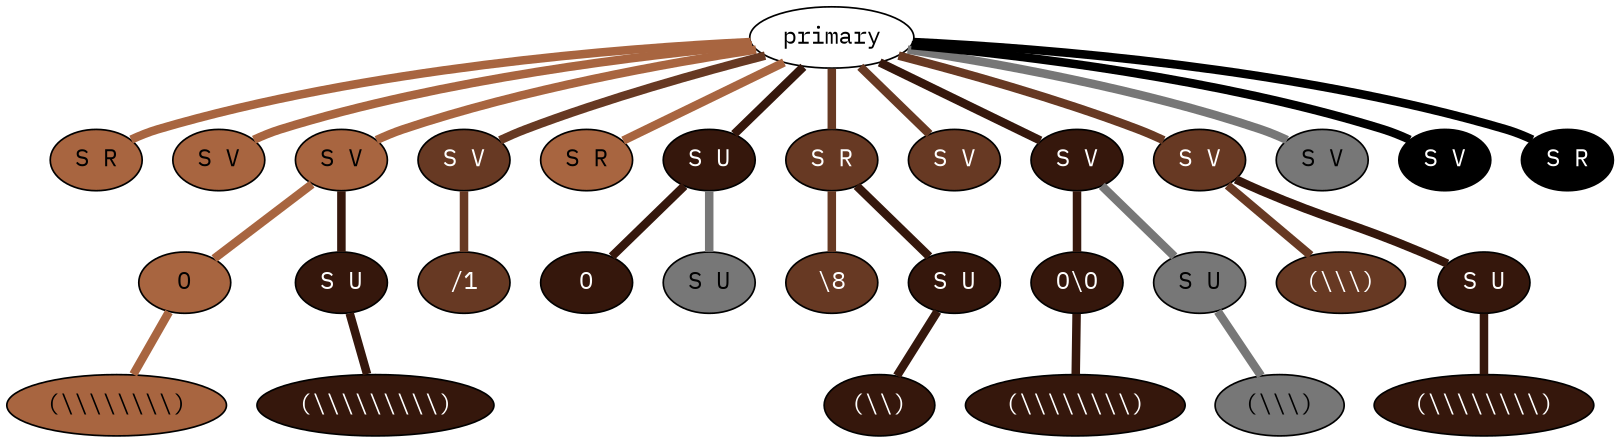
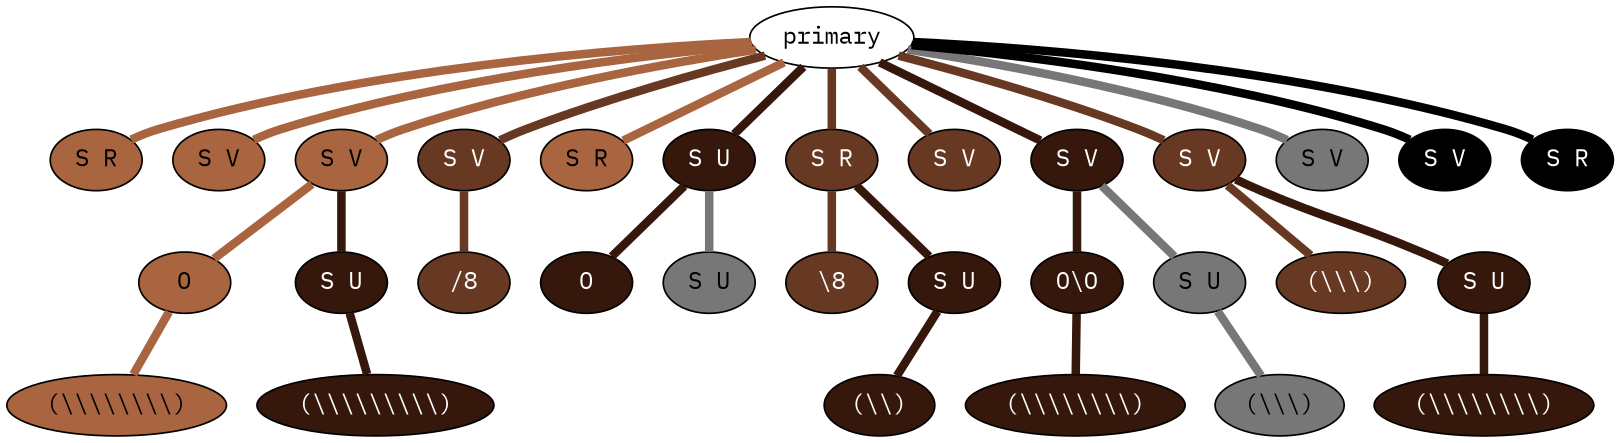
(464, 283) -> (464, 283)
